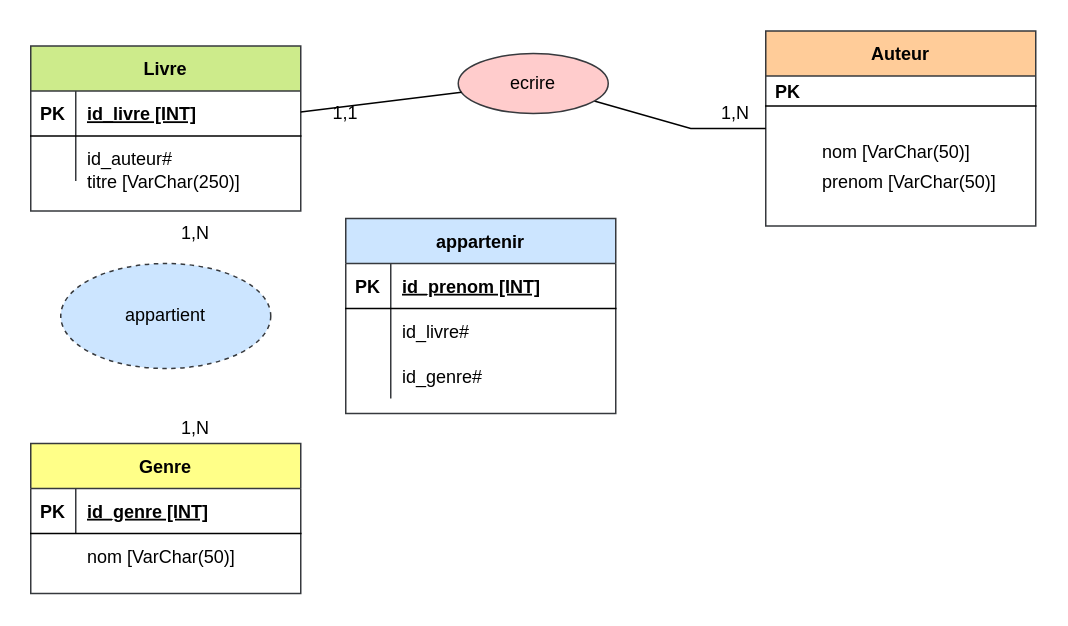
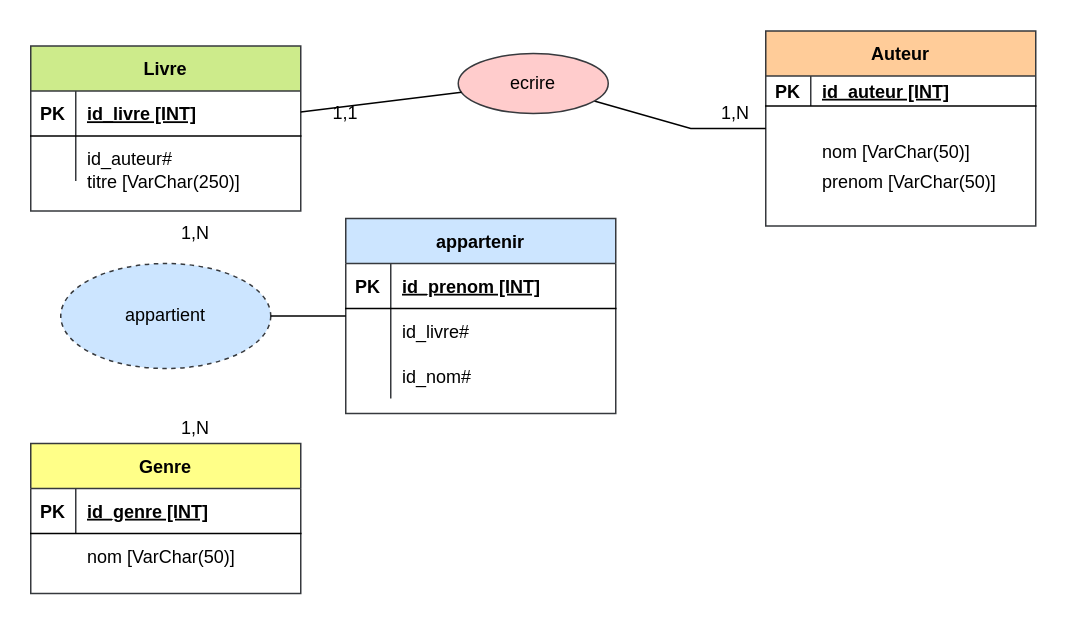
none -> (923, 91)
none -> (307, 316)
(445, 377) -> (435, 377)
